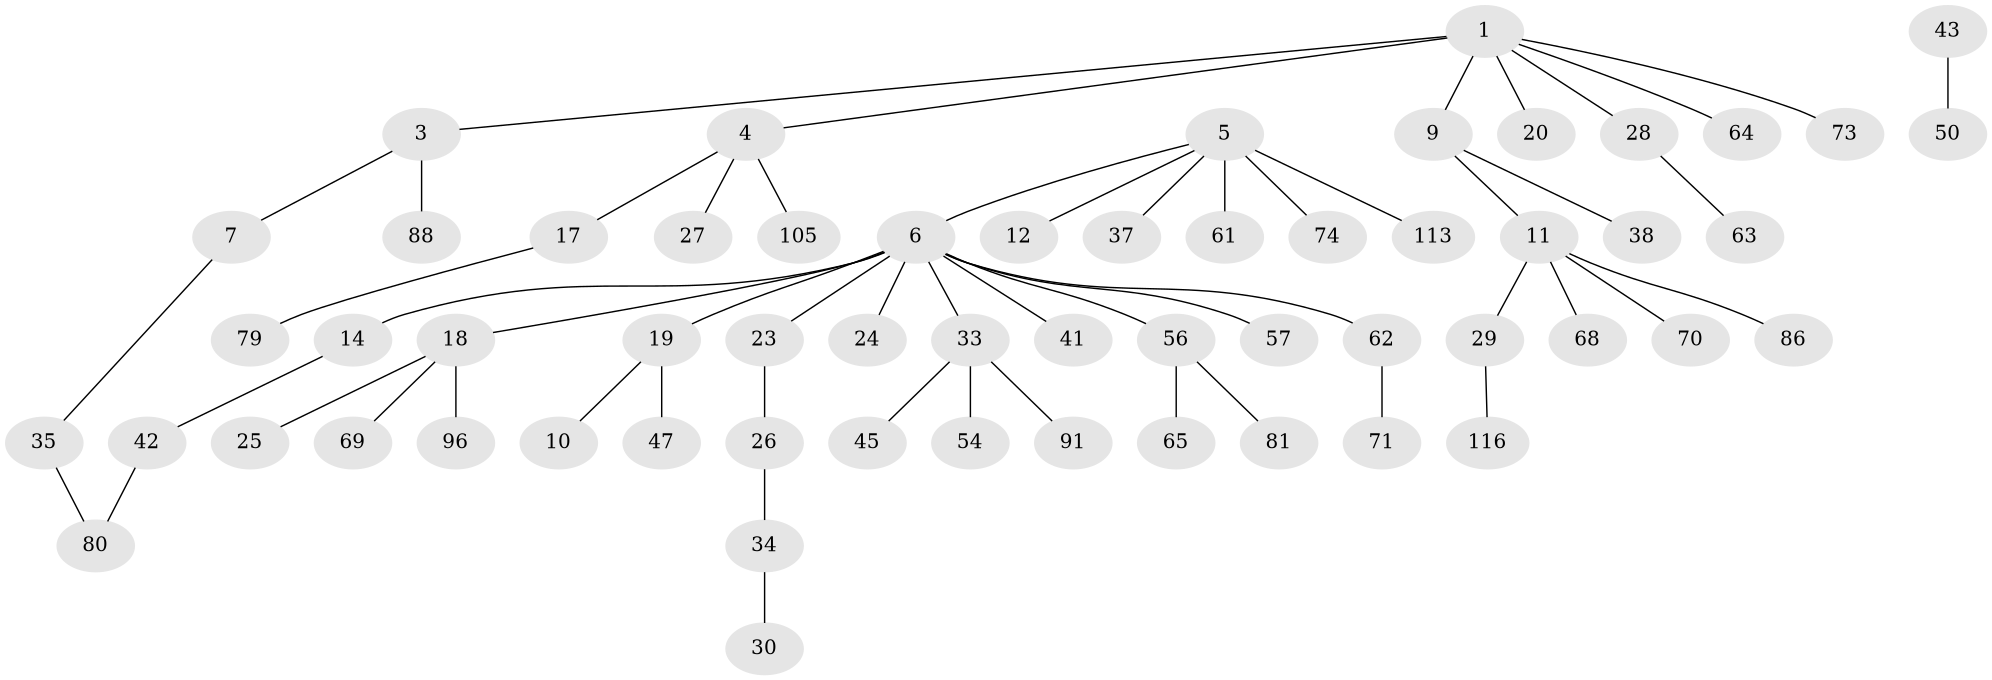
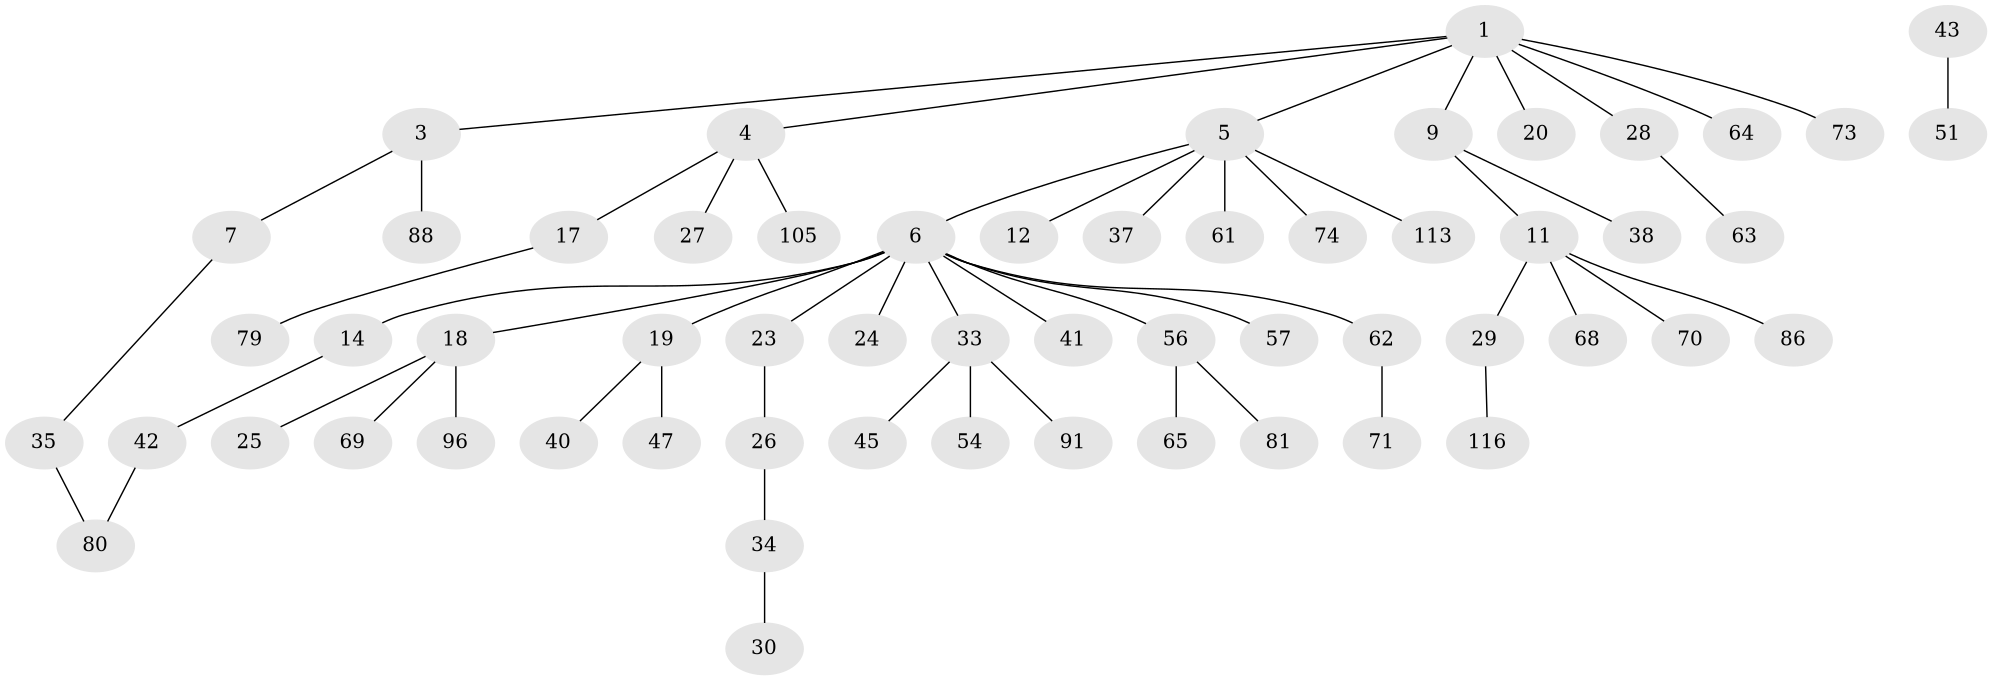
none -> (1355, 83)
(1948, 134) -> (1948, 134)
(559, 443) -> (559, 443)
